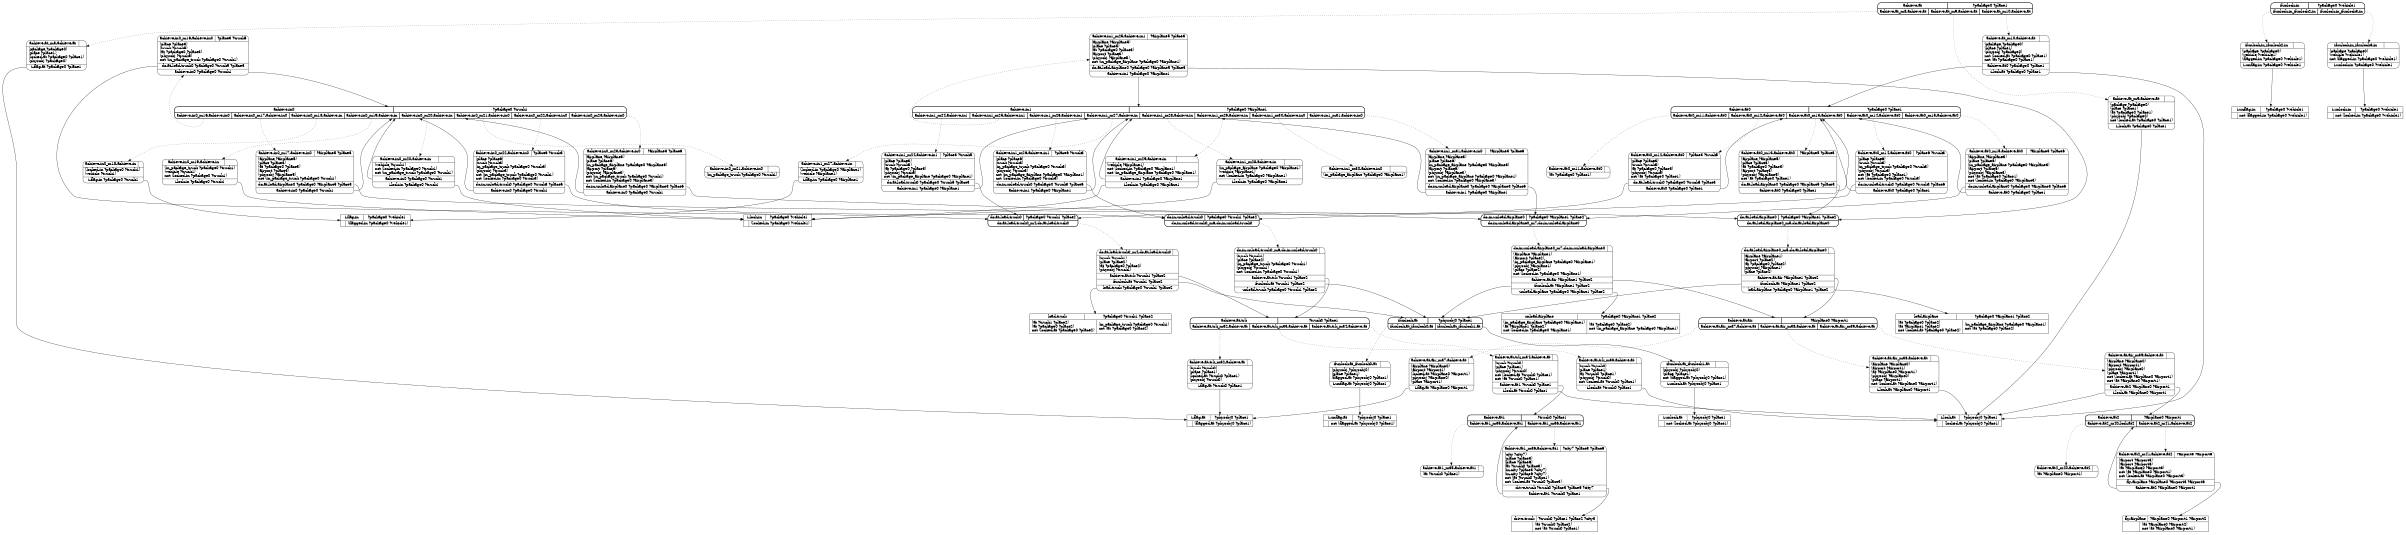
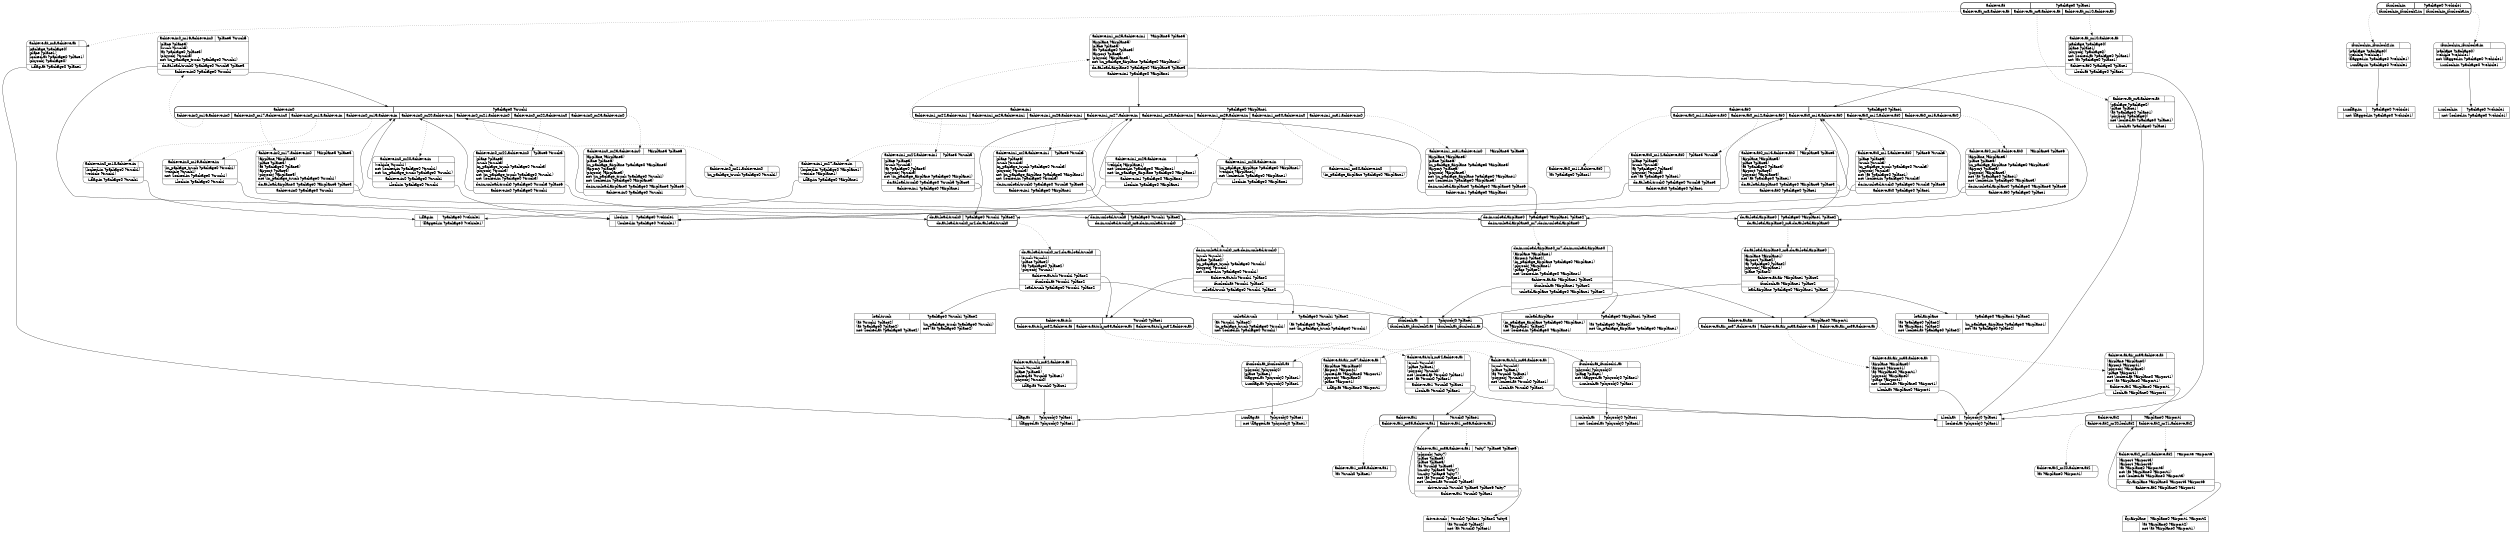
(1376, 294) -> (1354, 294)
none -> (1291, 324)
(1203, 372) -> (1028, 372)
(1516, 455) -> (1432, 455)
